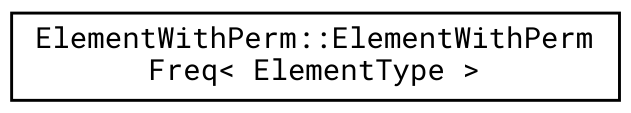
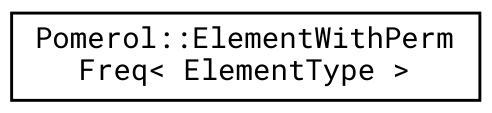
(316, 57) -> (246, 57)
